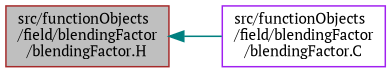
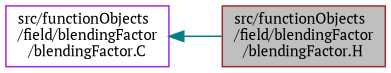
(203, 36) -> (203, 36)
